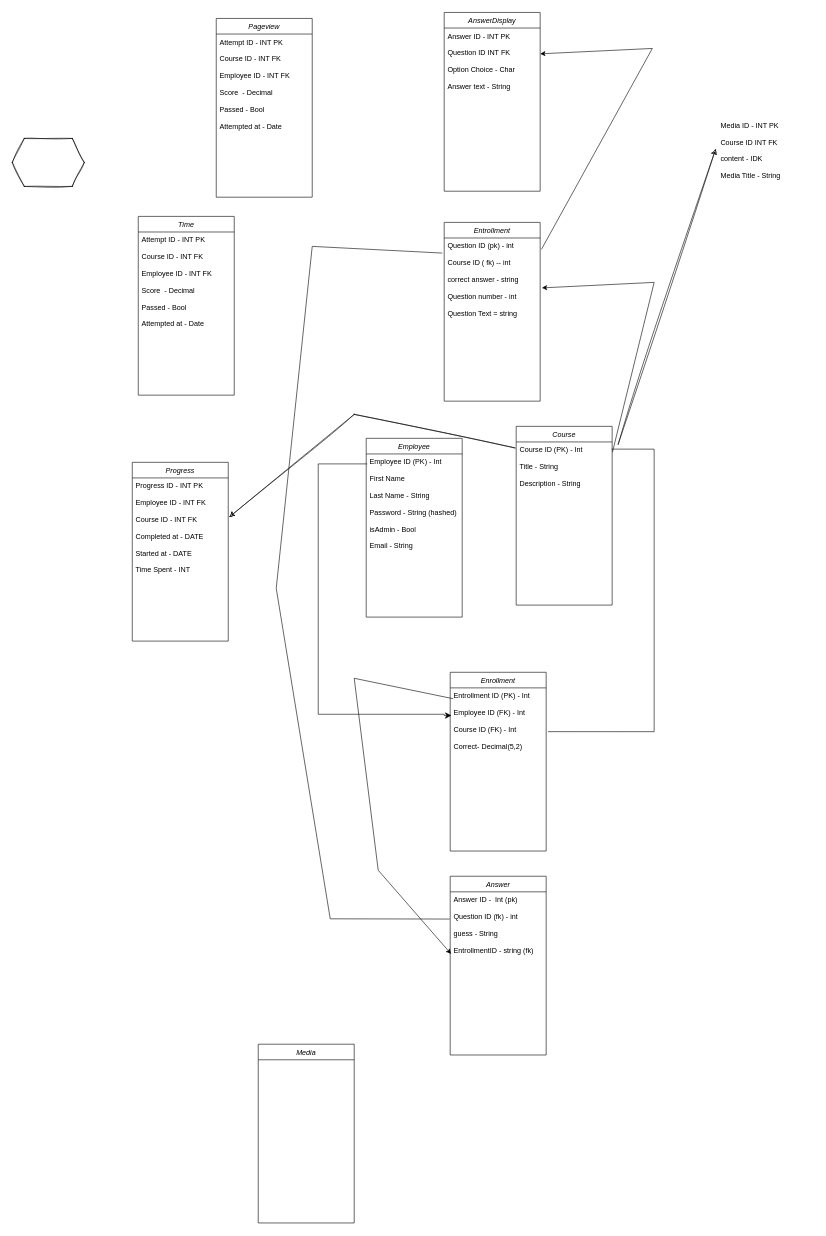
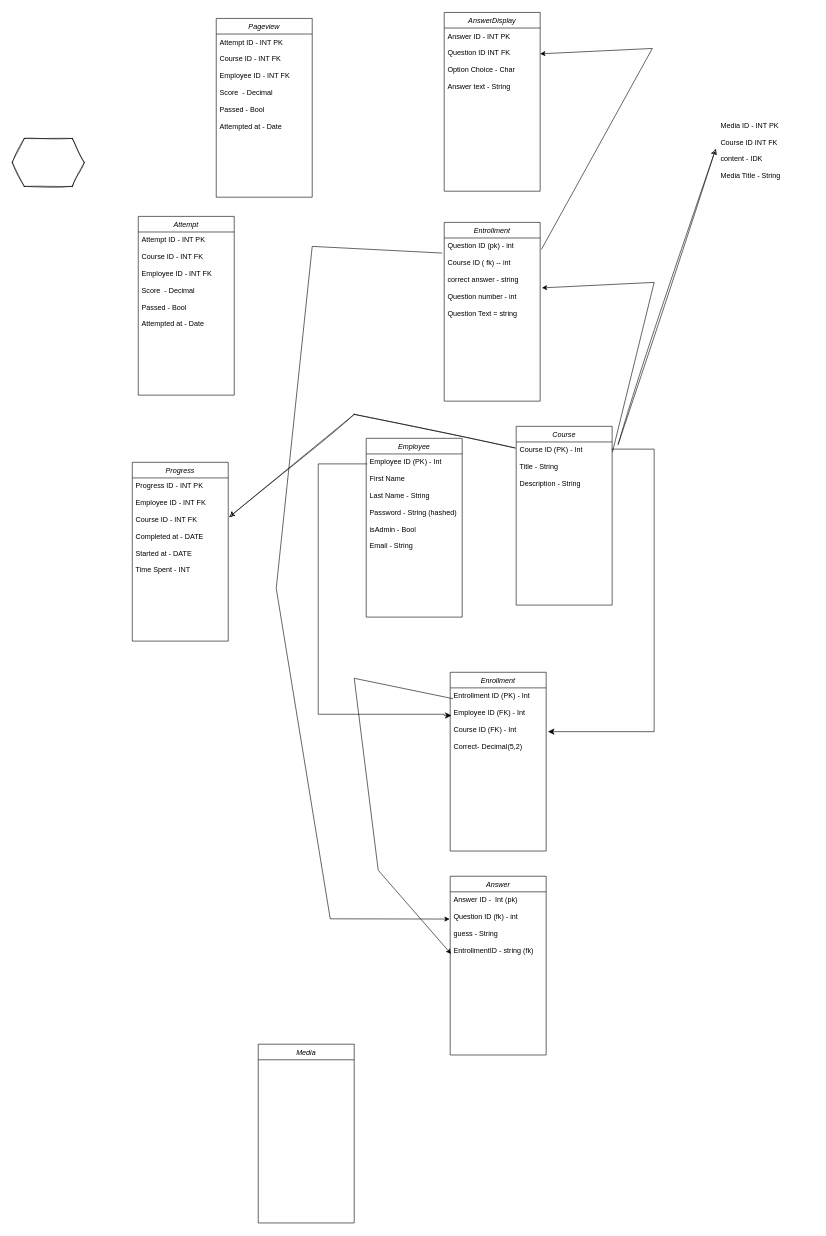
(186, 224) -> (186, 224)
(552, 732) -> (554, 732)
(445, 919) -> (444, 919)
